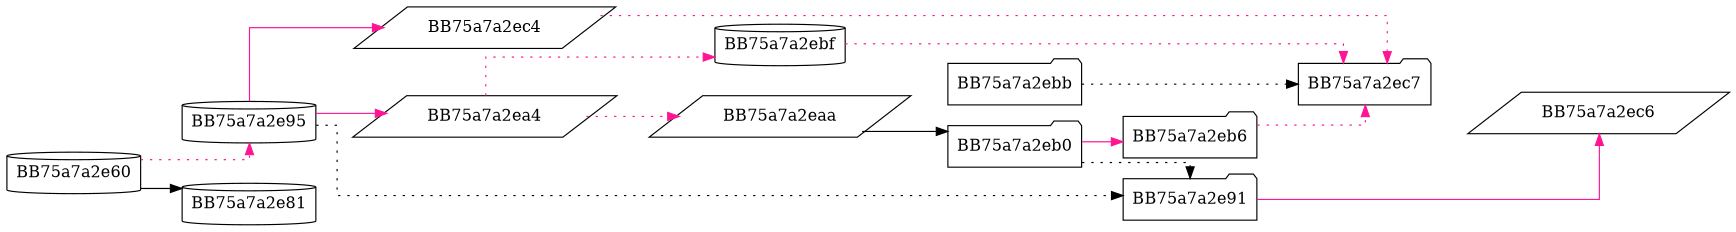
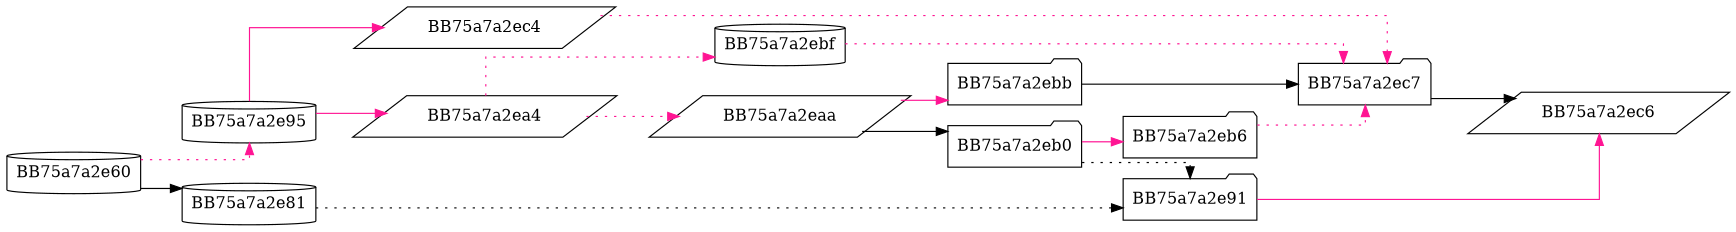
(1184, 84) -> (1184, 84)
none -> (1468, 99)
none -> (919, 100)
(679, 196) -> (714, 208)
